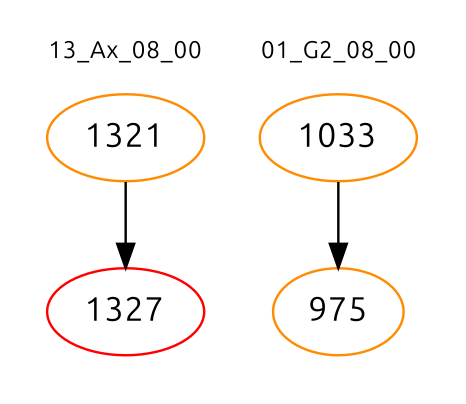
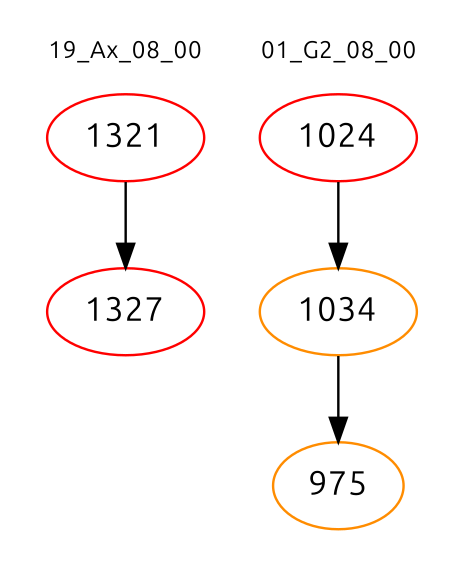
(126, 52) -> (126, 52)
(126, 138) -> (126, 138)
(338, 138) -> (338, 312)
none -> (338, 138)
